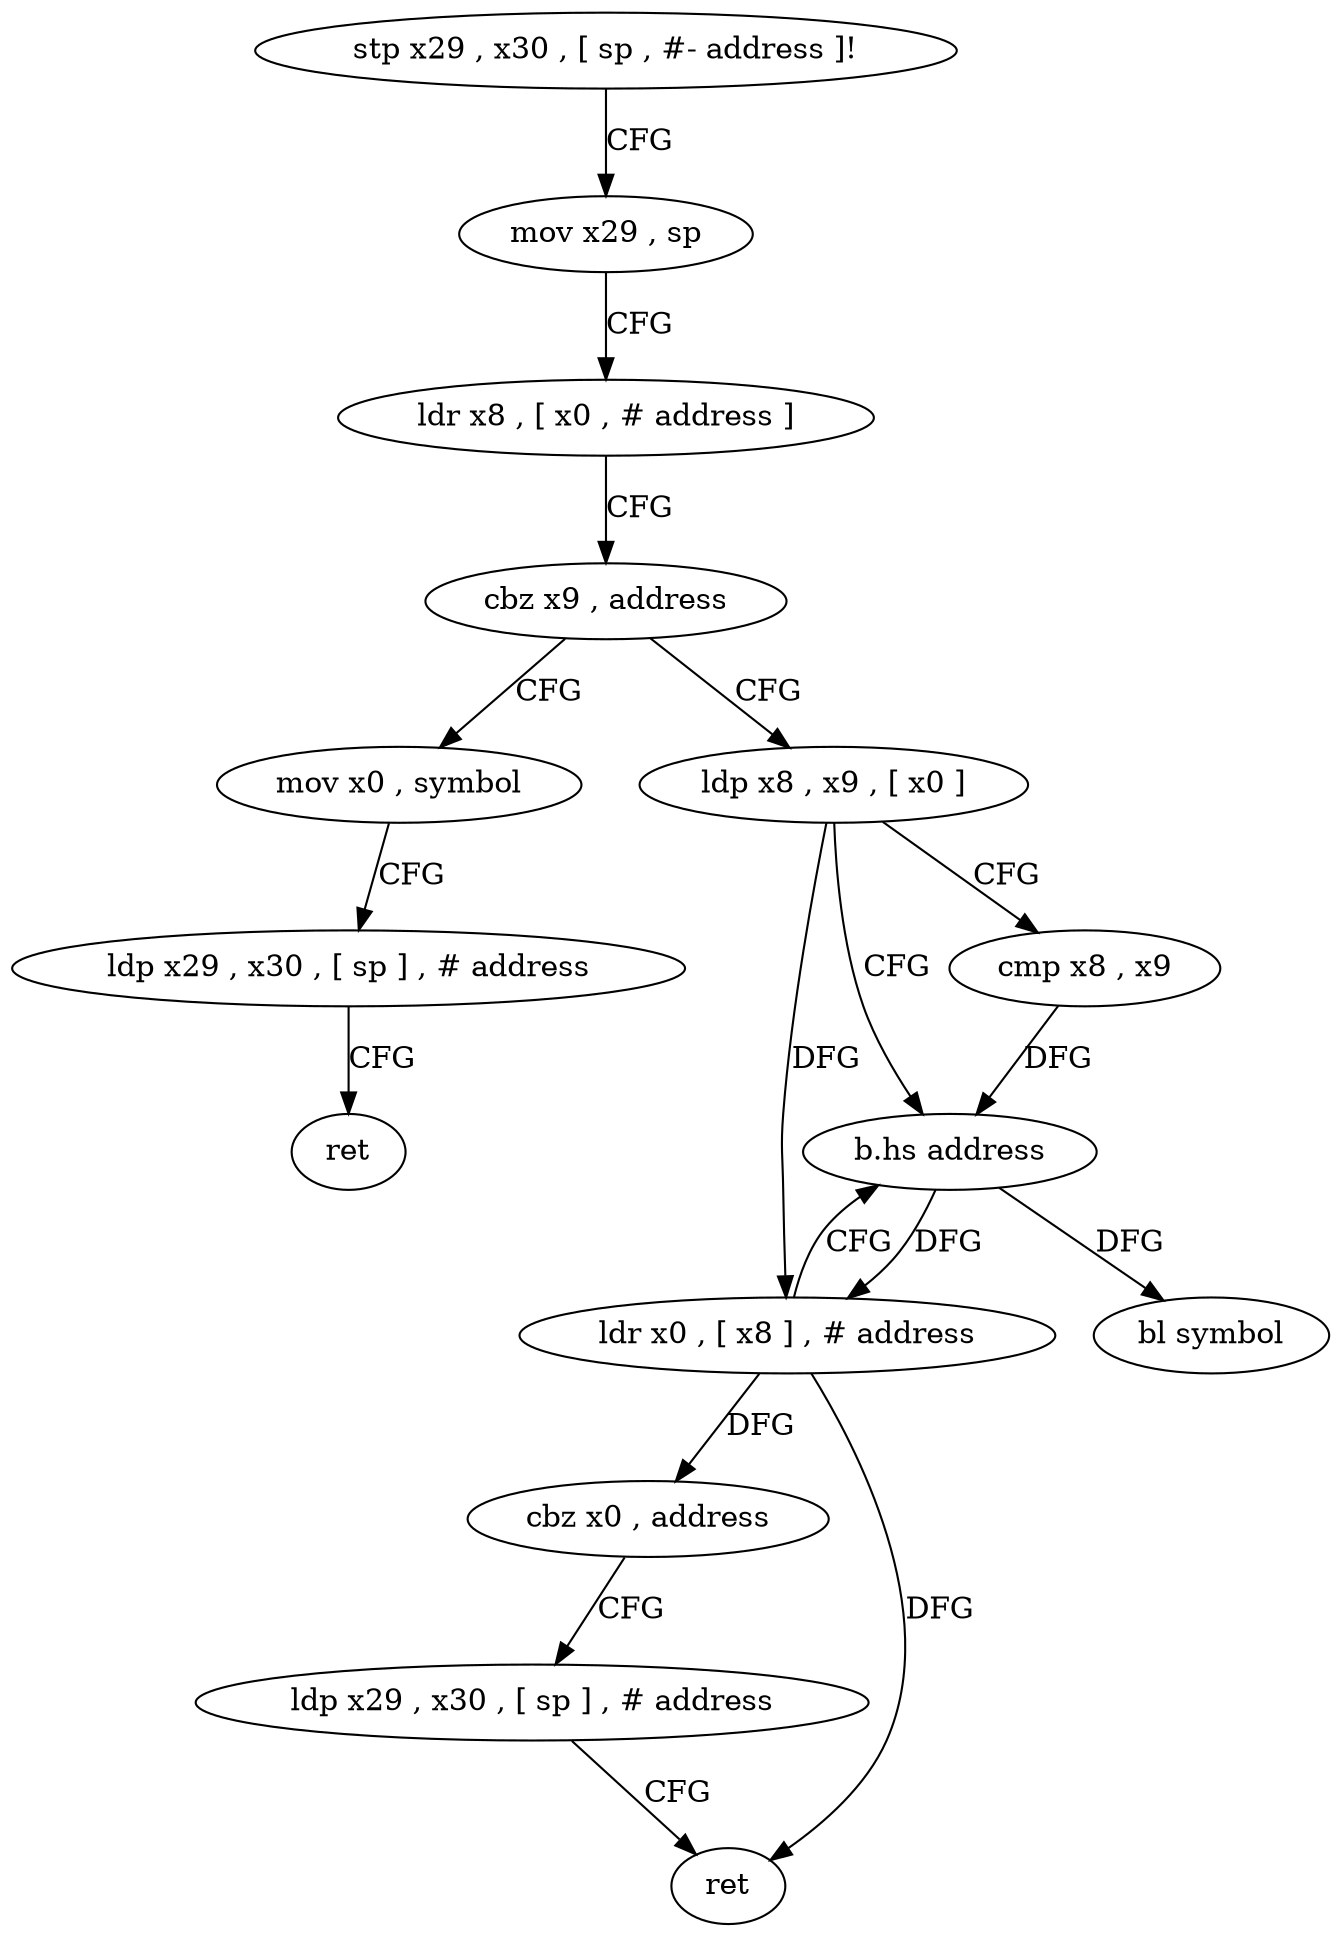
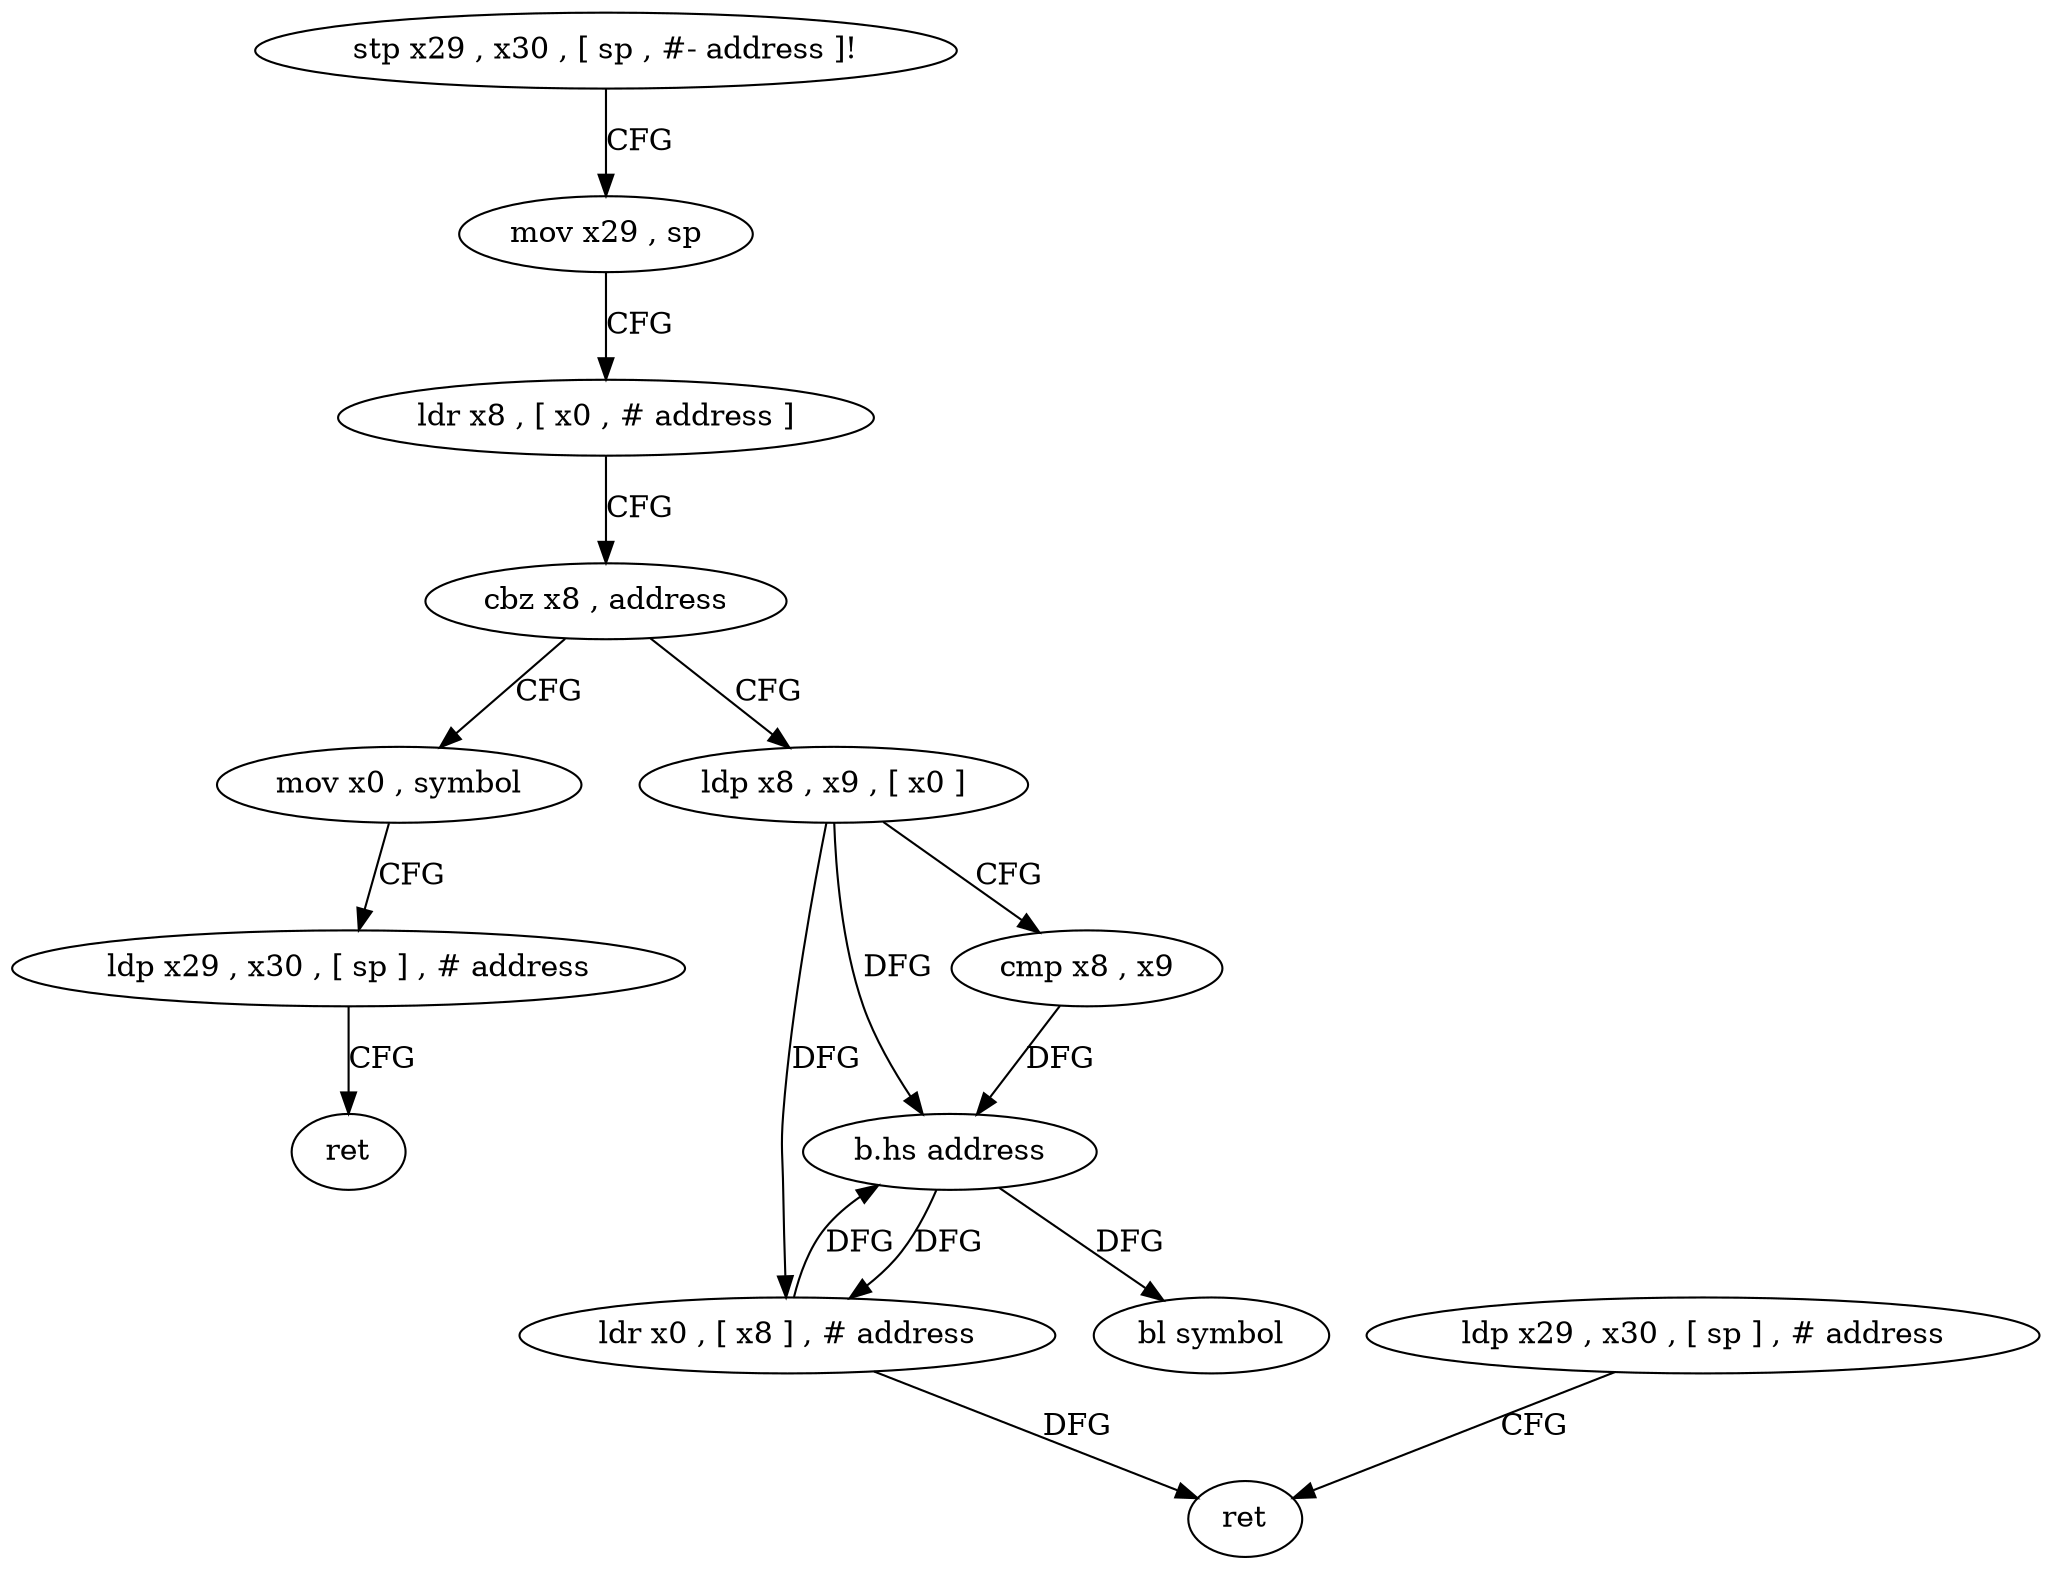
(606, 601) -> (606, 601)
(897, 968) -> (898, 968)
(859, 1244) -> (860, 1244)
(648, 1519) -> none
